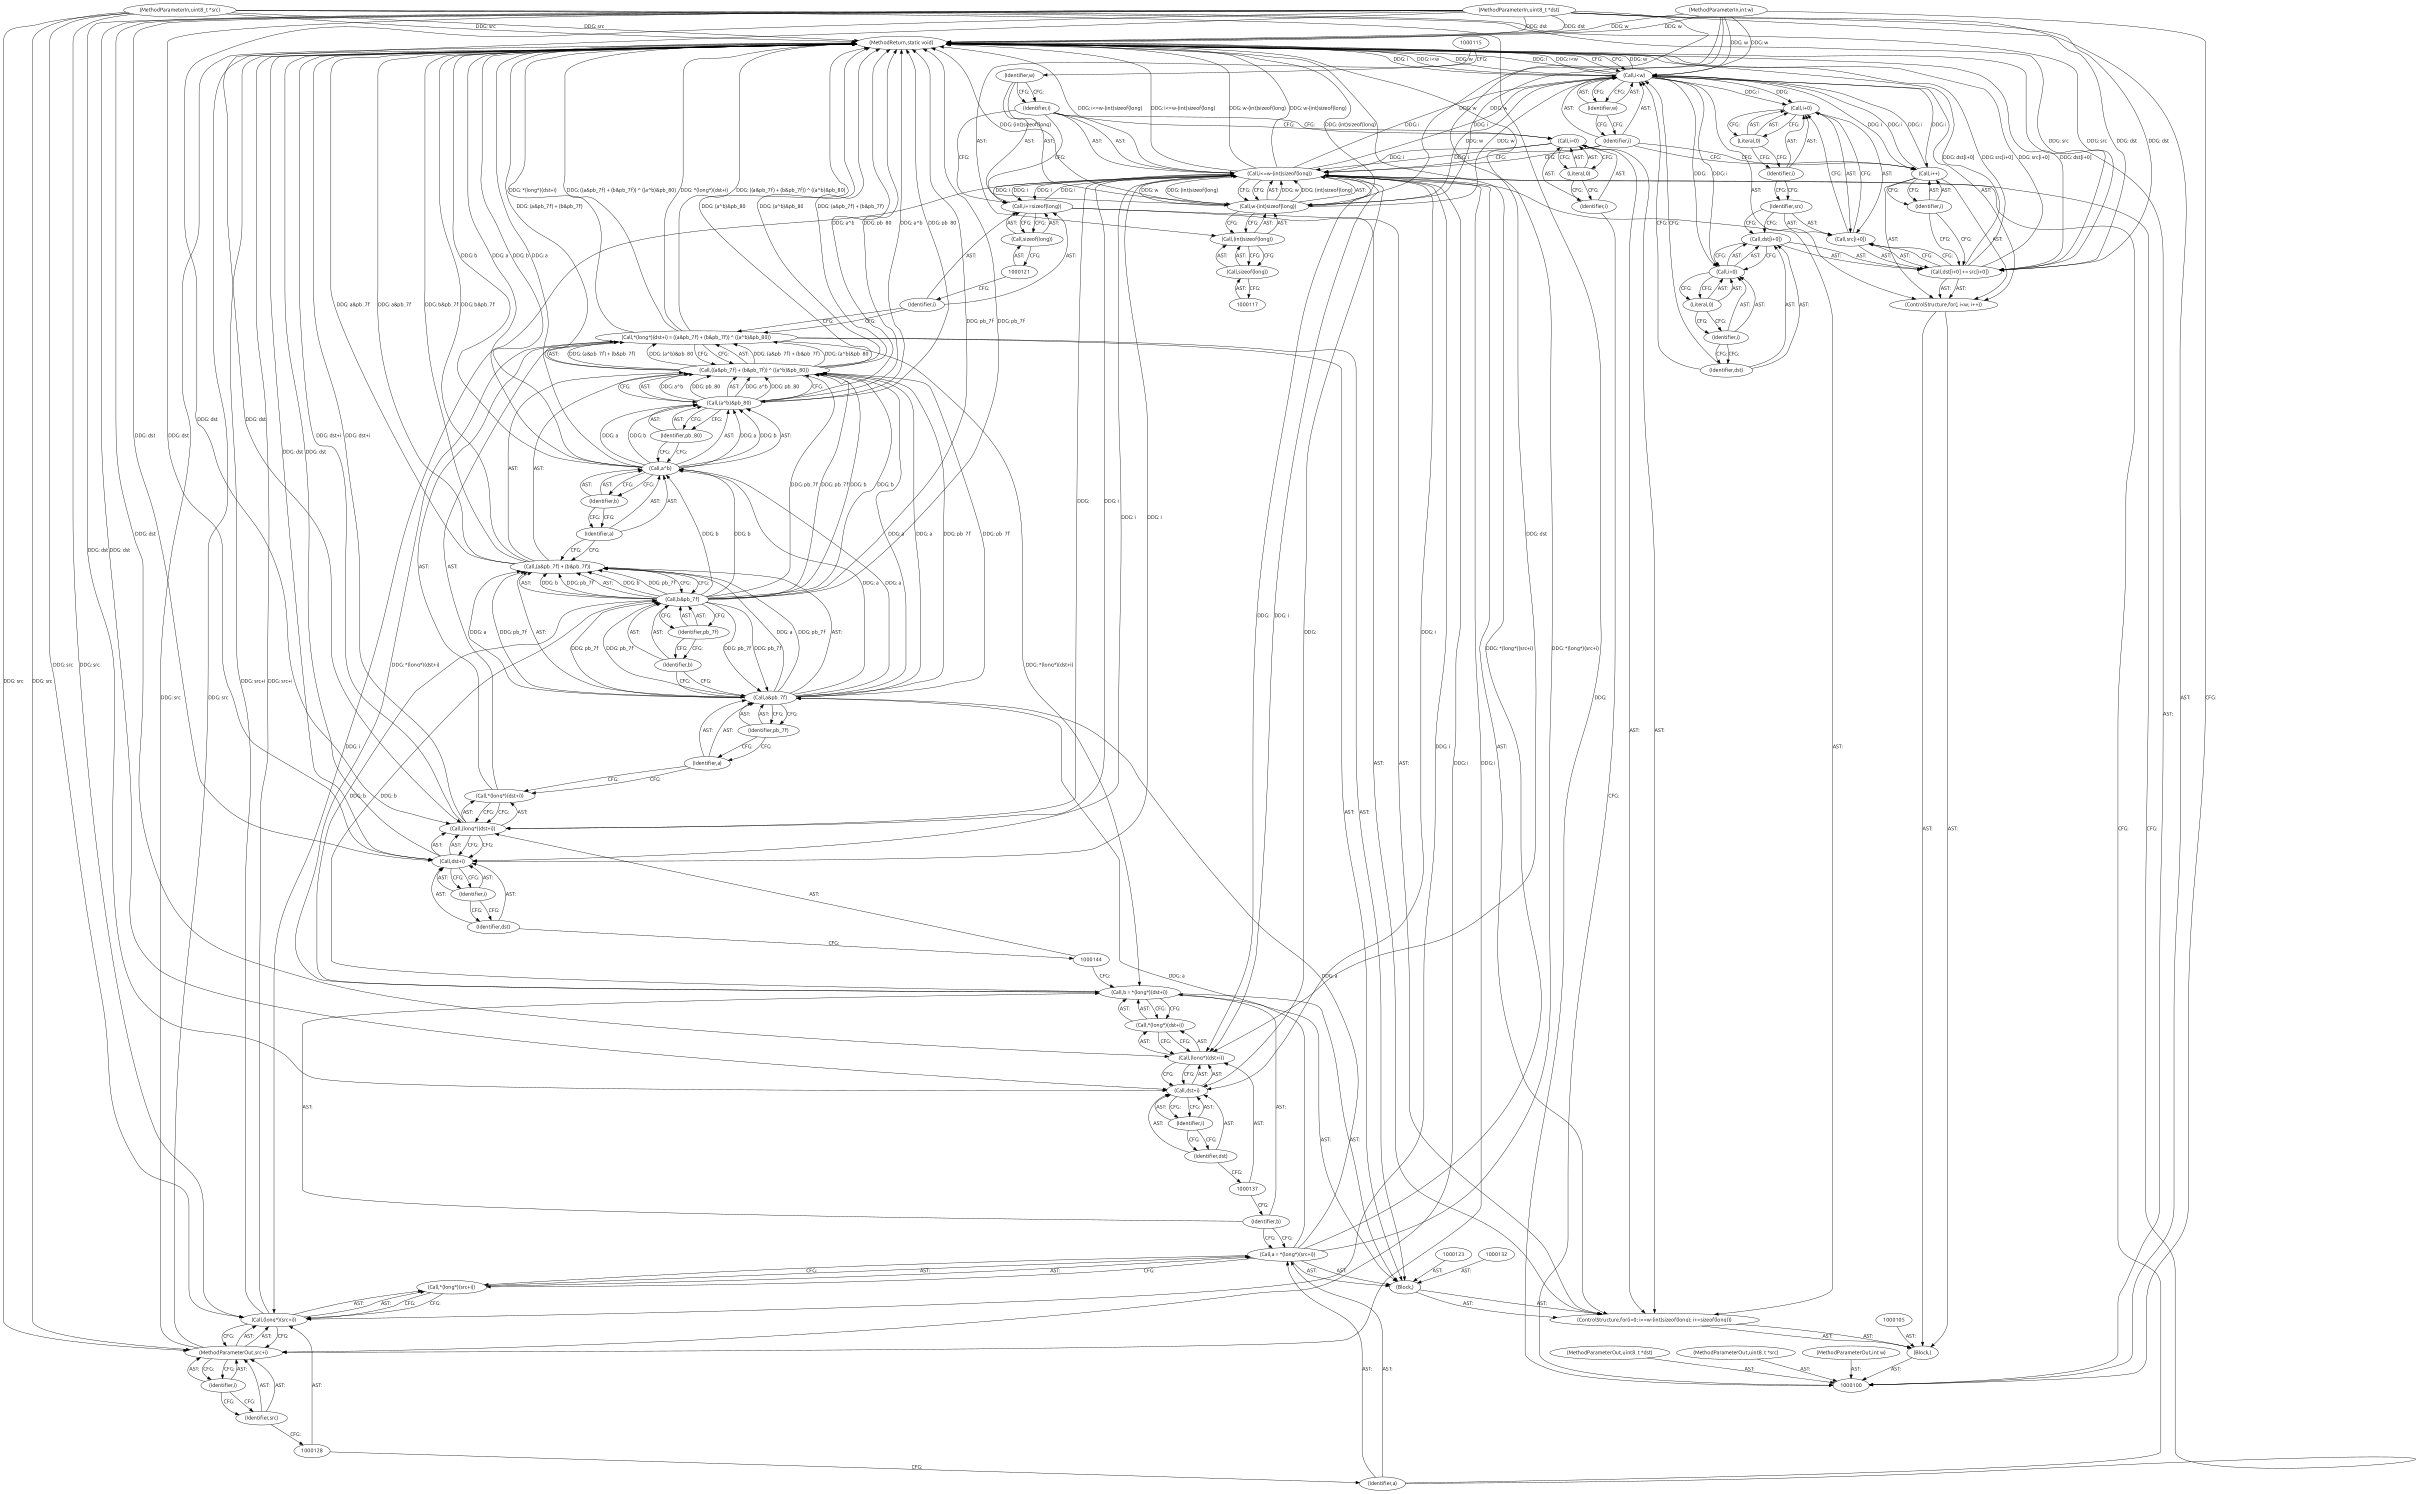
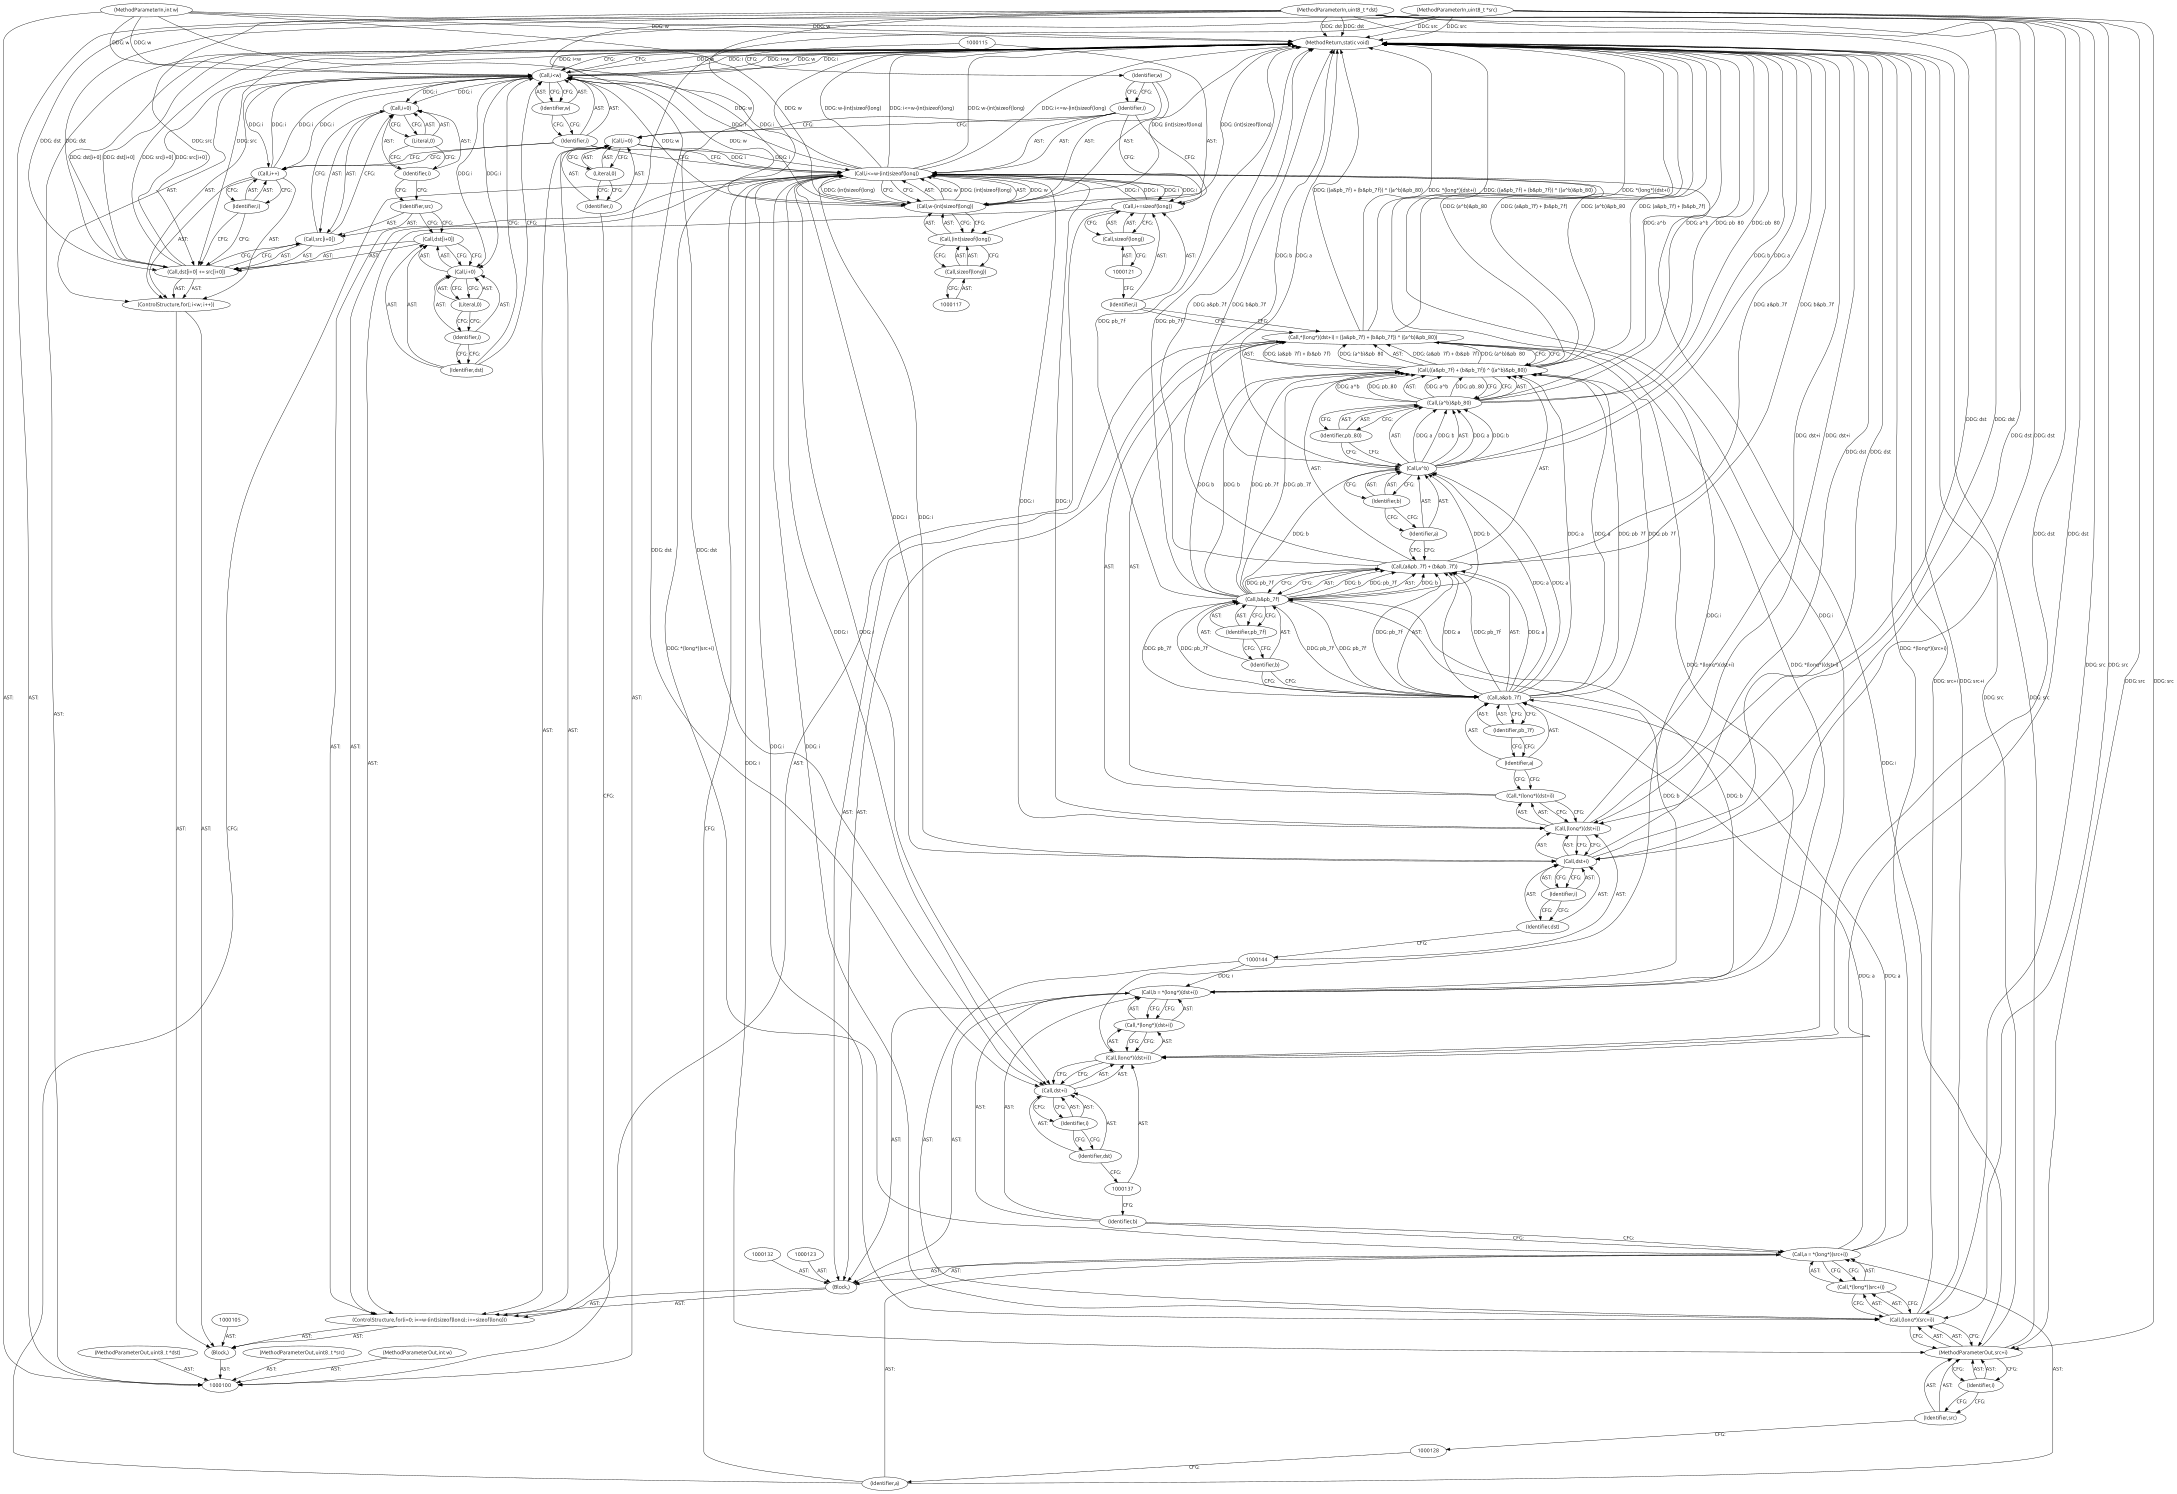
(1601, 698) -> (638, 698)
(2211, 698) -> (9, 698)
(1105, 976) -> (1226, 976)
(312, 1382) -> (1131, 1295)
